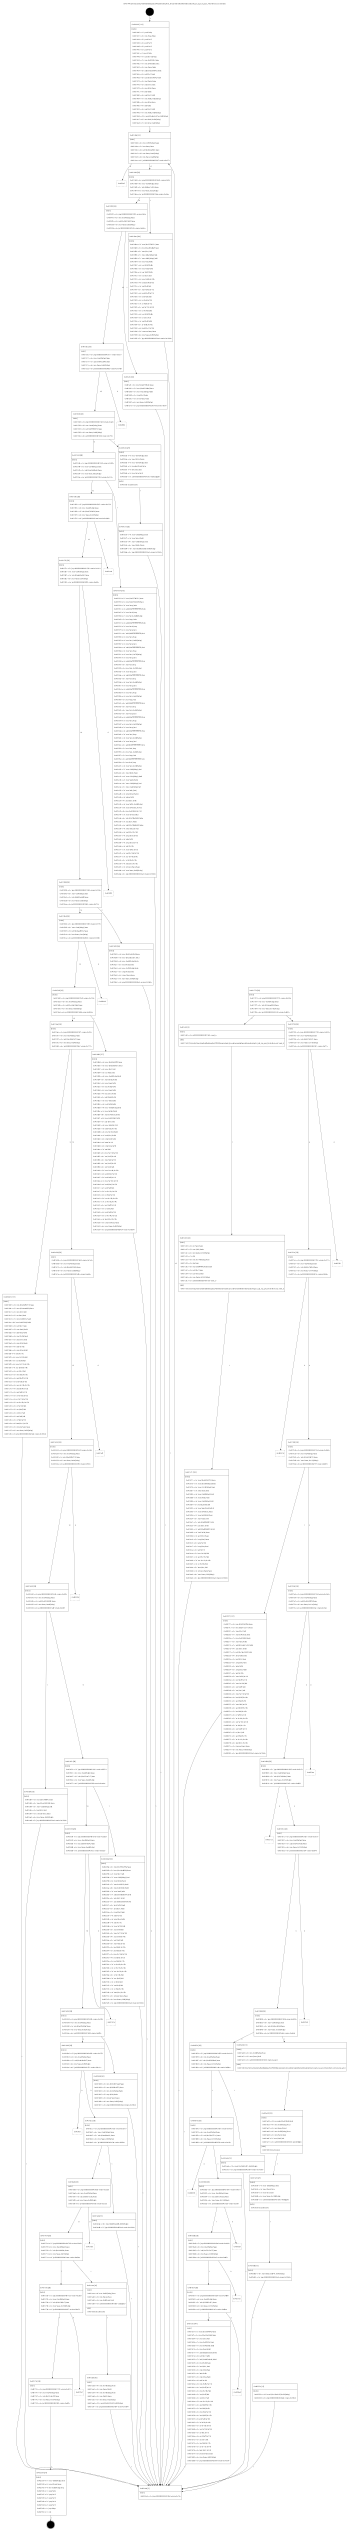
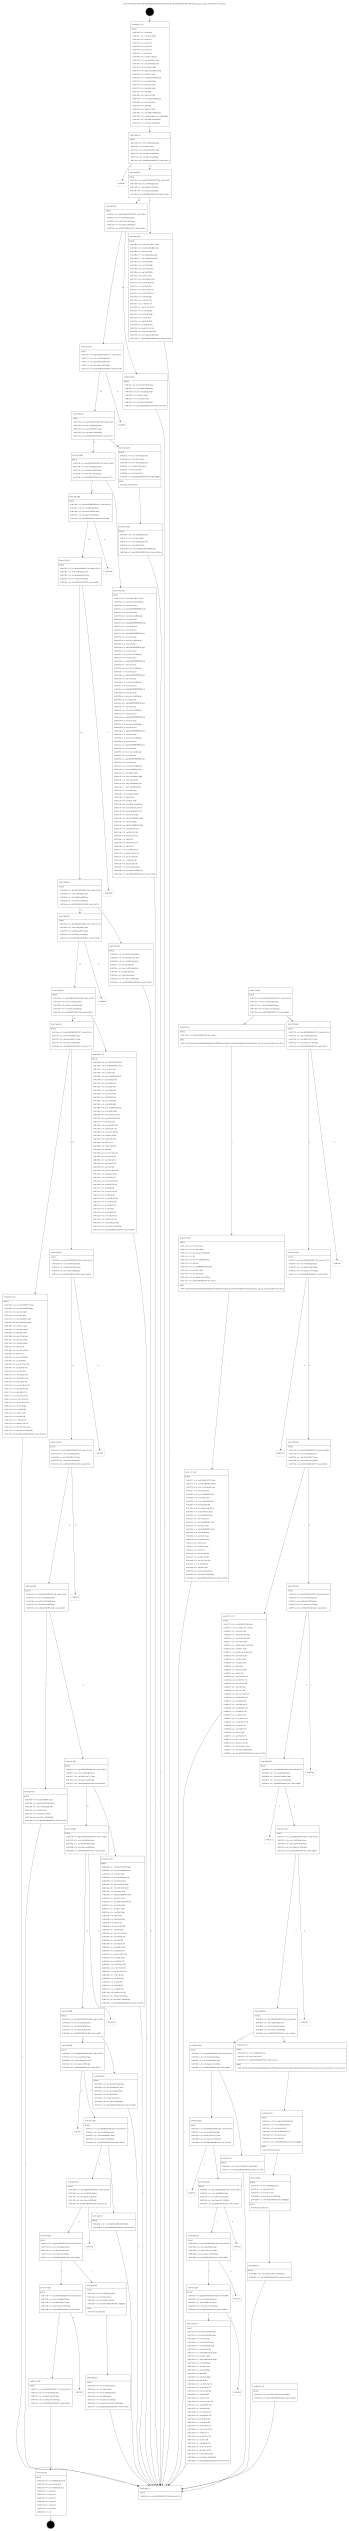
(174, 1325) -> none
